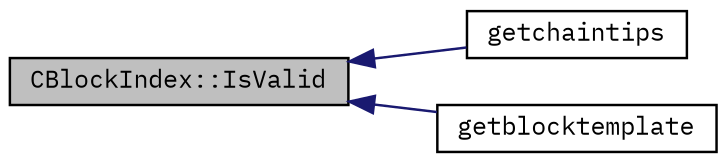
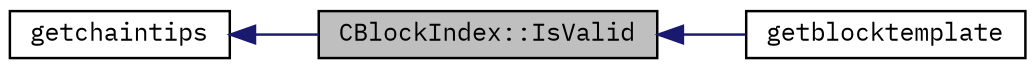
(420, 53) -> (287, 35)
